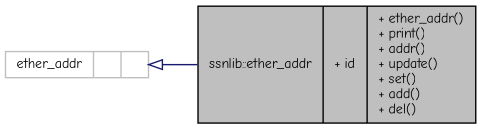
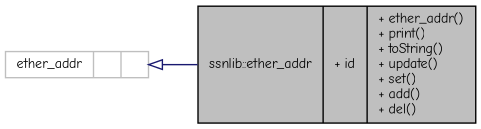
(402, 49) -> (411, 49)
